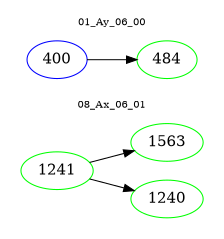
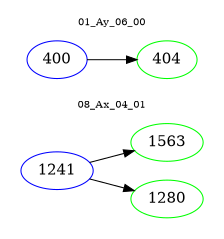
(167, 60) -> (167, 60)
(112, 105) -> (112, 105)
(57, 171) -> (57, 171)
(167, 199) -> (167, 199)
